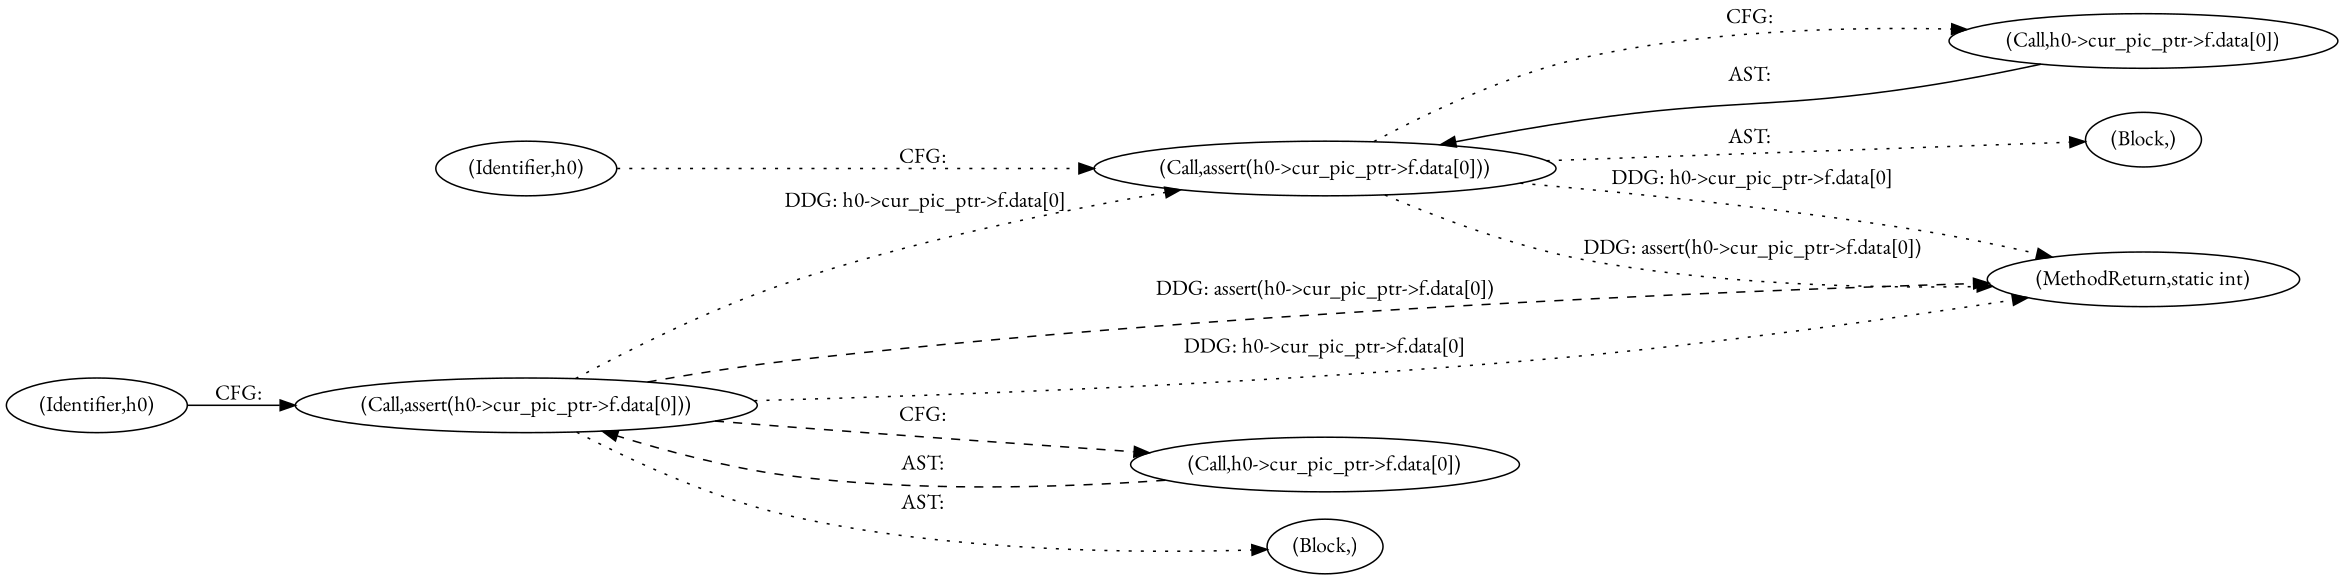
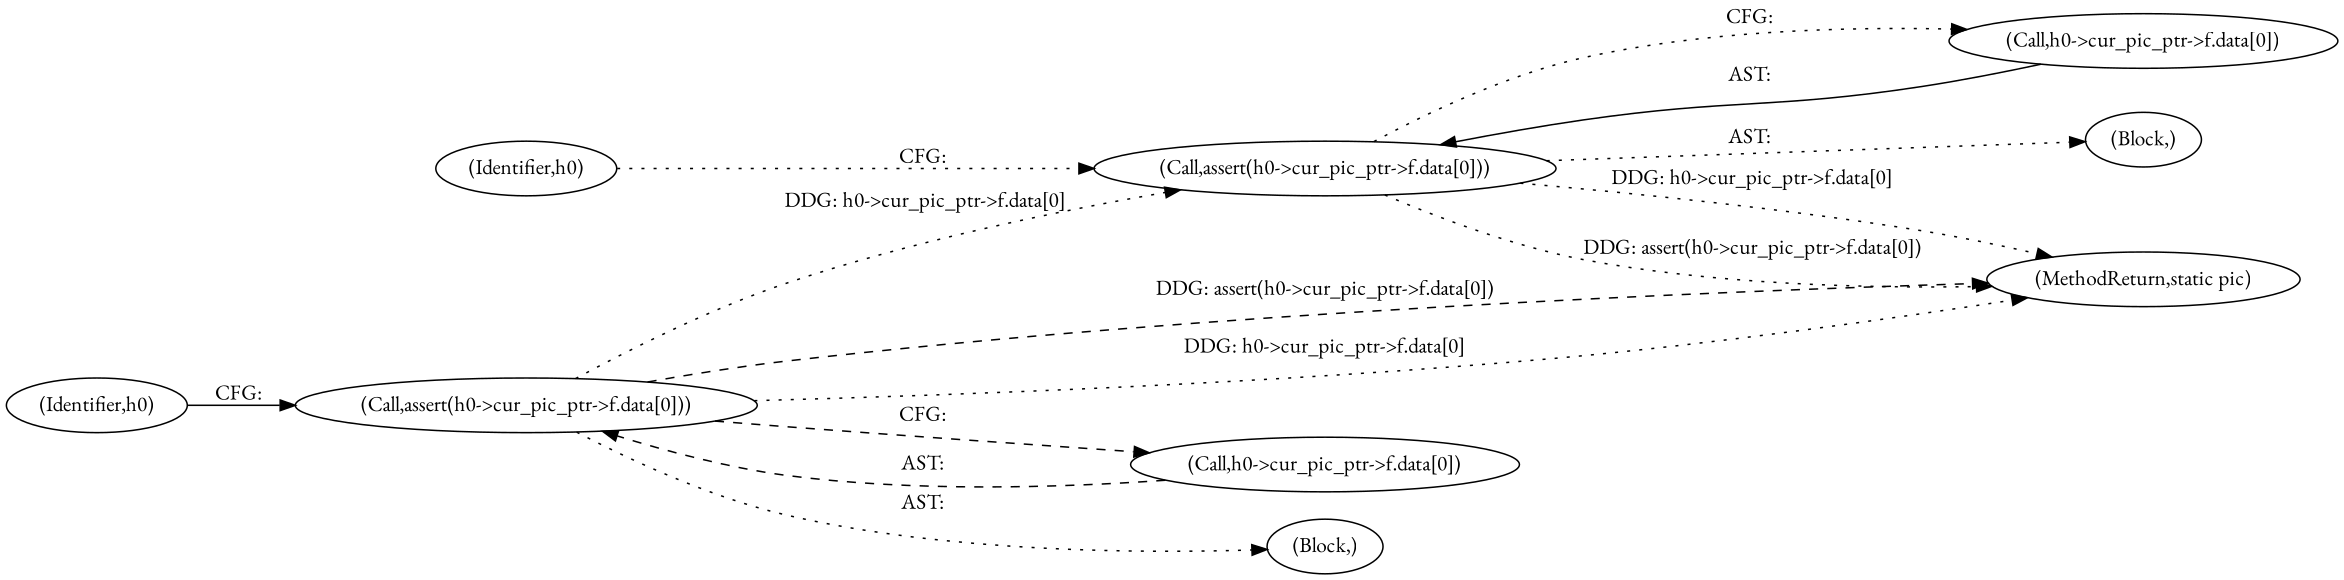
(2143, 279) -> (2143, 279)
